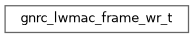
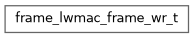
(97, 19) -> (97, 19)
